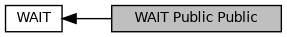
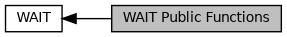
(197, 19) -> (197, 19)
